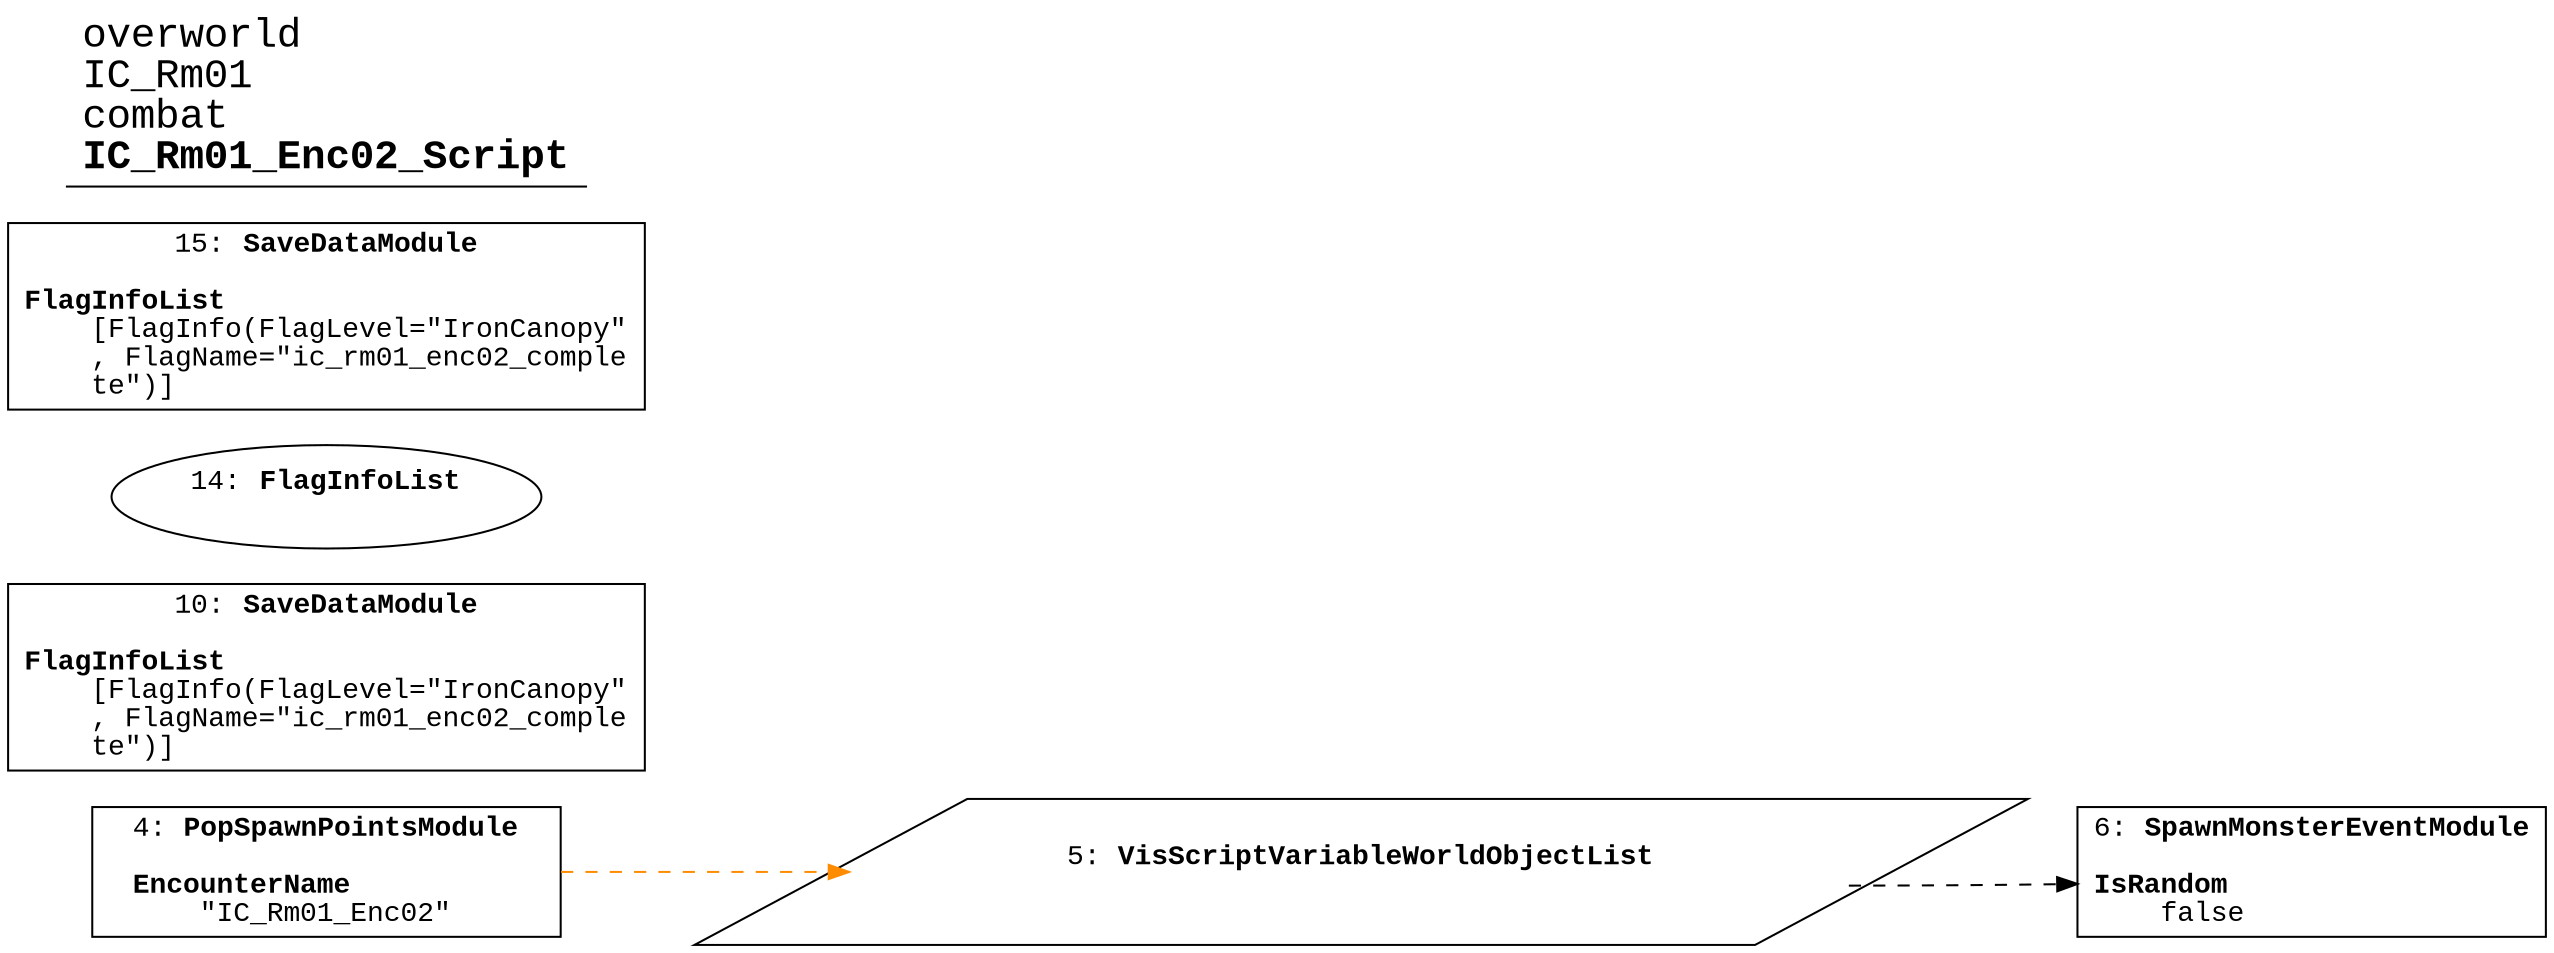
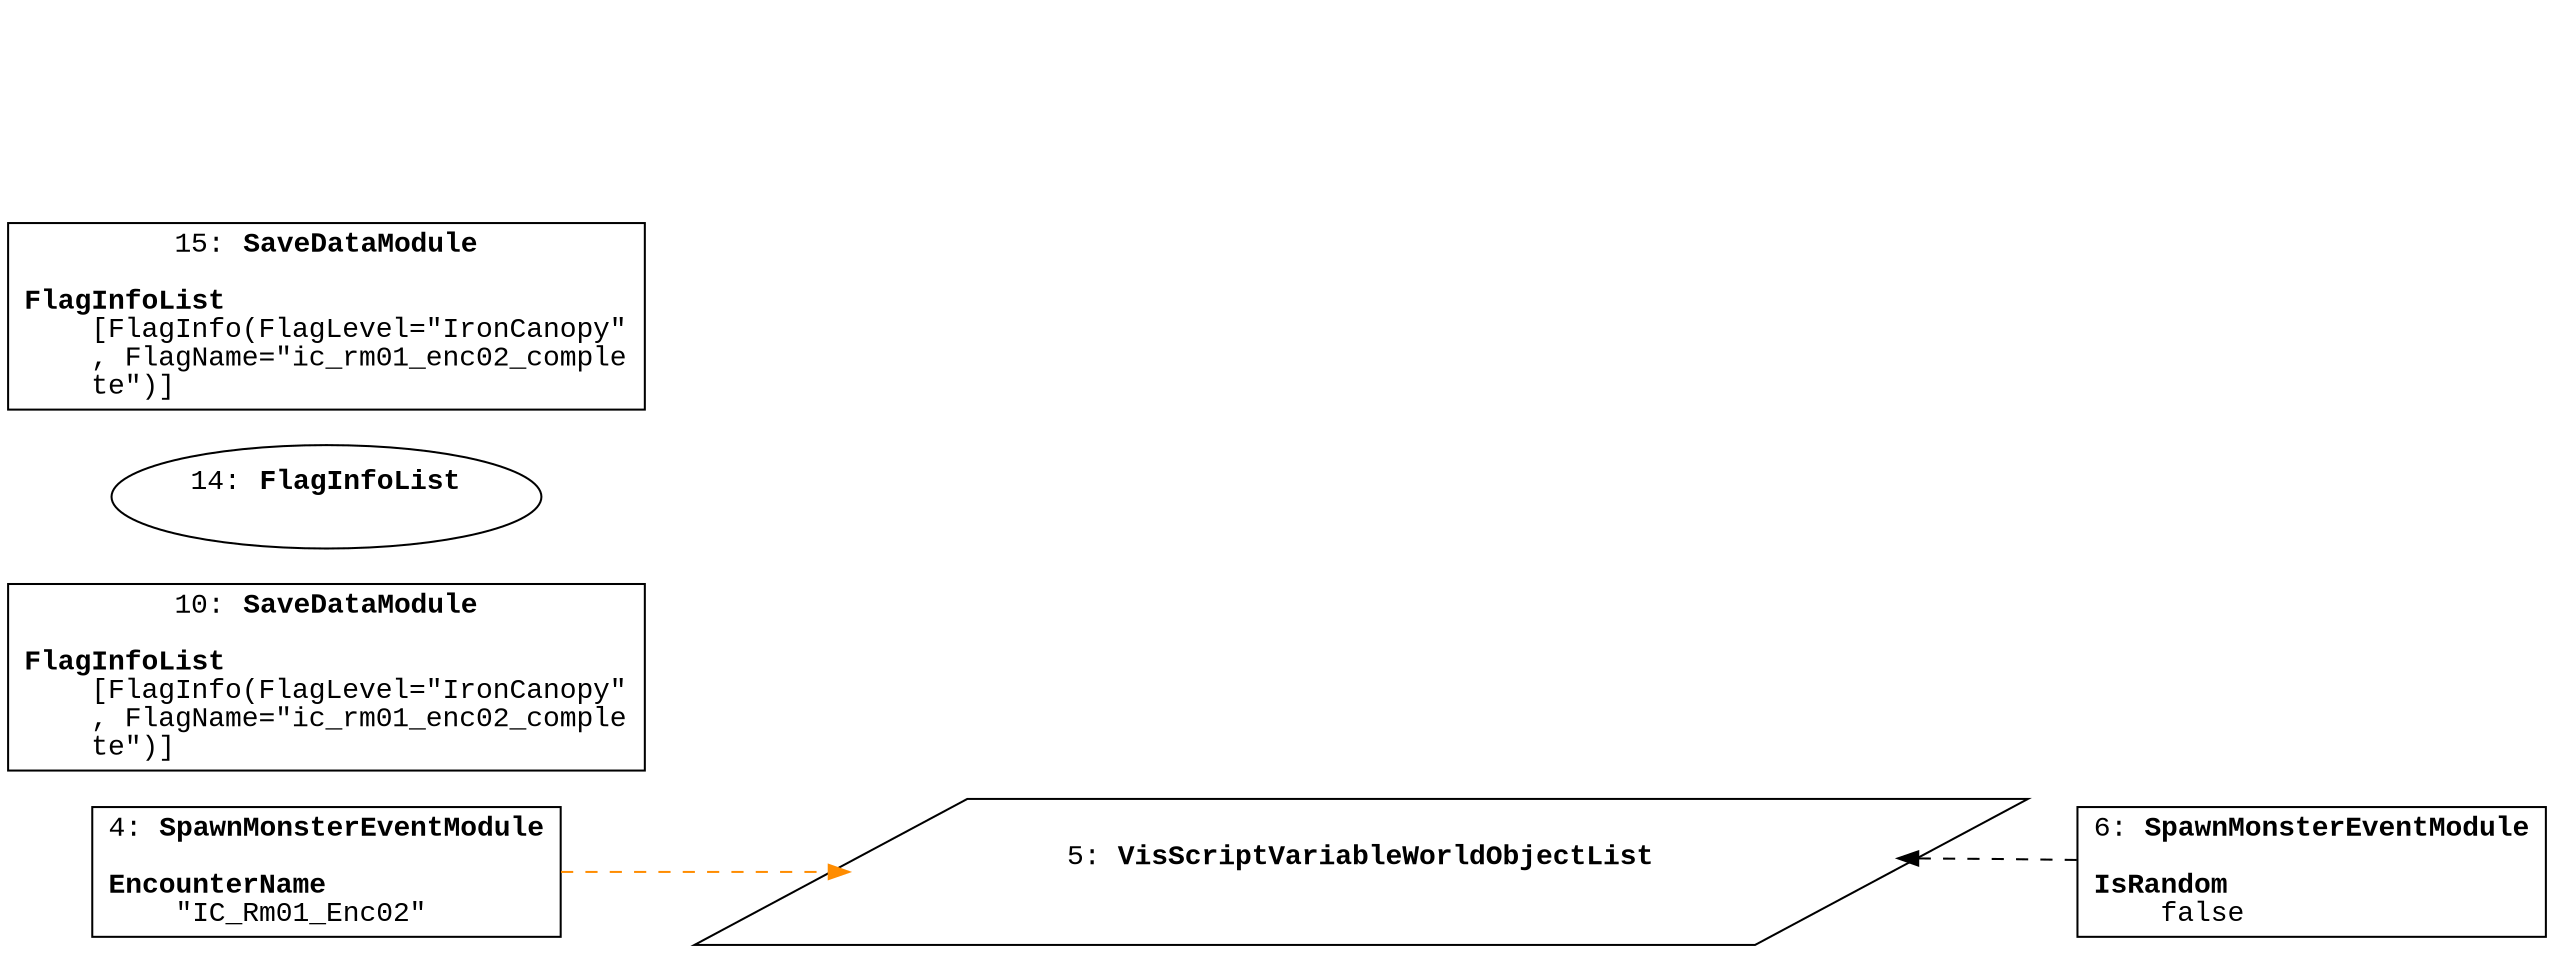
(326, 97) -> none
(352, 827) -> (352, 827)
(1953, 885) -> (1998, 859)
